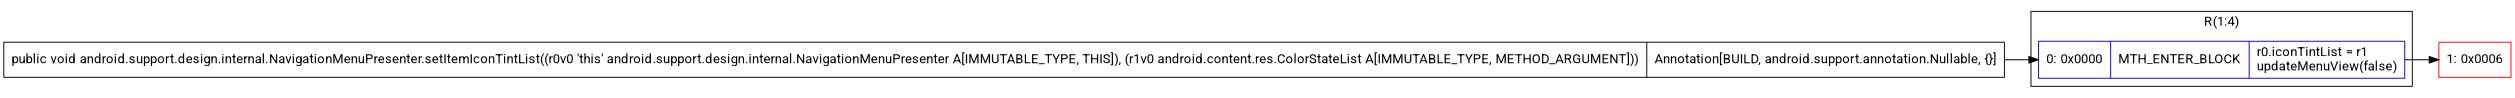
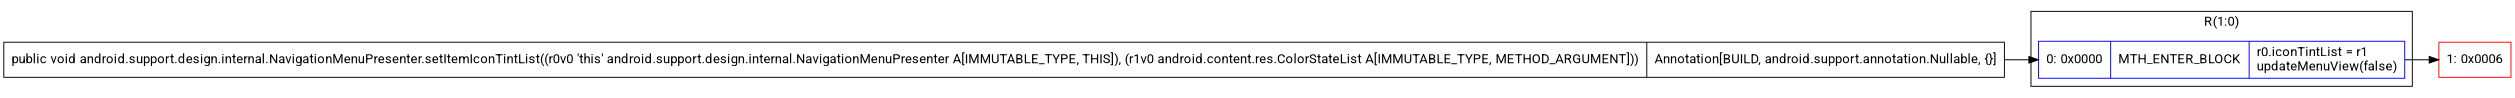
(2222, 22) -> (2222, 22)
